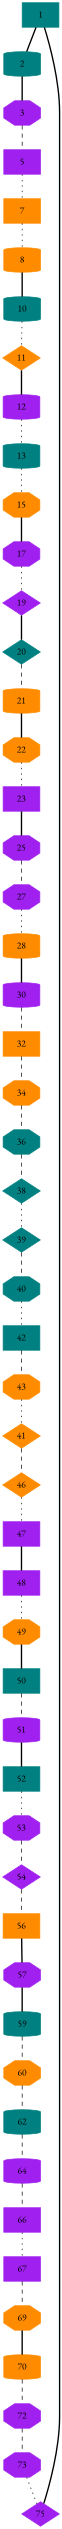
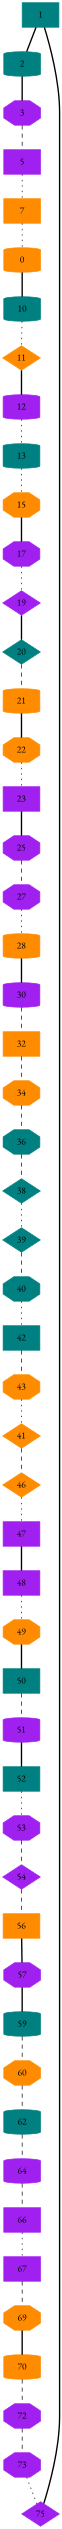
(22, 260) -> (22, 260)
